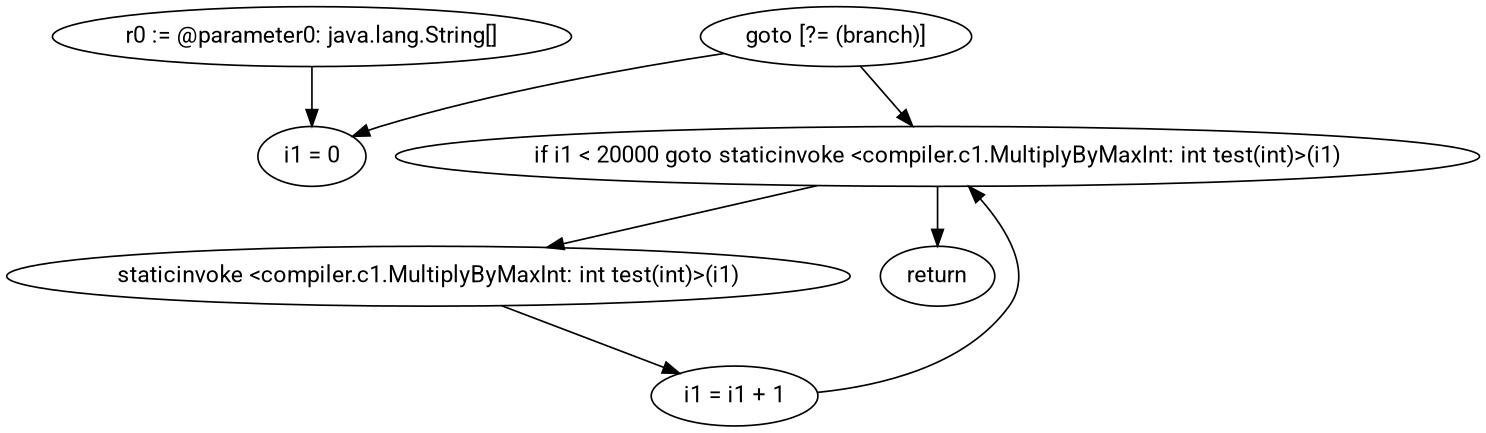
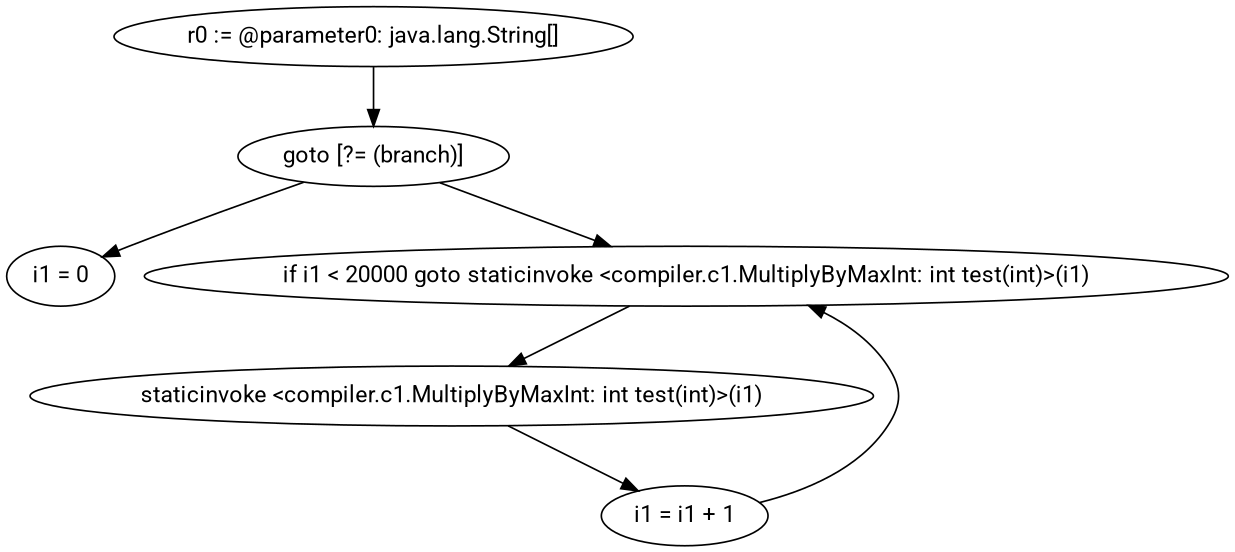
(312, 88) -> (374, 88)
(938, 276) -> none
